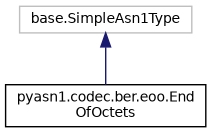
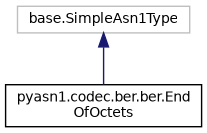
(106, 106) -> (104, 106)
